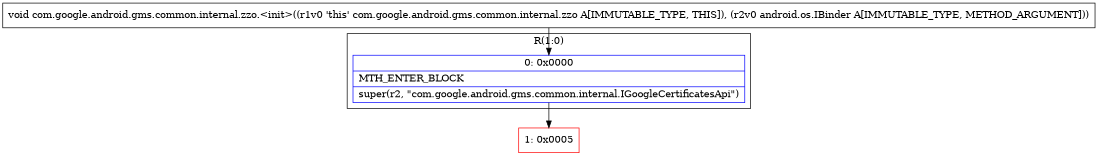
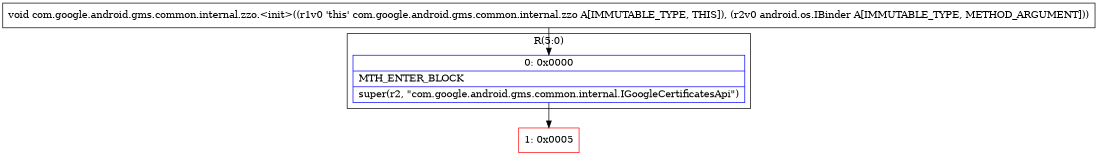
(549, 42) -> (549, 42)
